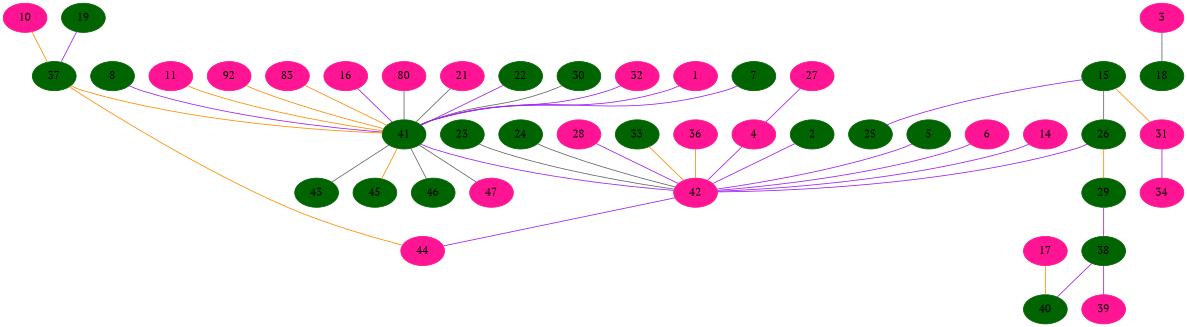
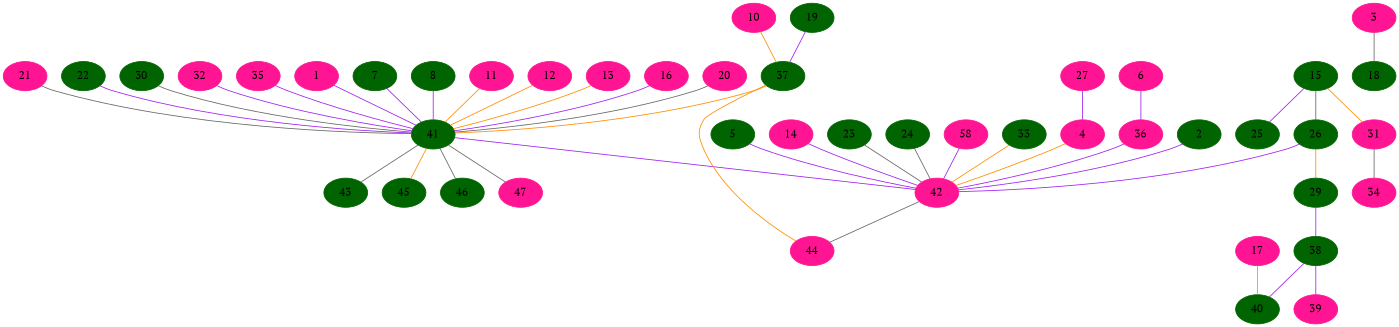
(229, 76) -> (550, 76)
none -> (258, 76)
(287, 76) -> (608, 76)
(404, 76) -> (725, 76)
(579, 134) -> (966, 134)
(725, 163) -> (1011, 166)
(696, 164) -> (1042, 170)
(1162, 164) -> (1374, 164)
(845, 175) -> (1141, 105)
(559, 222) -> (874, 222)
